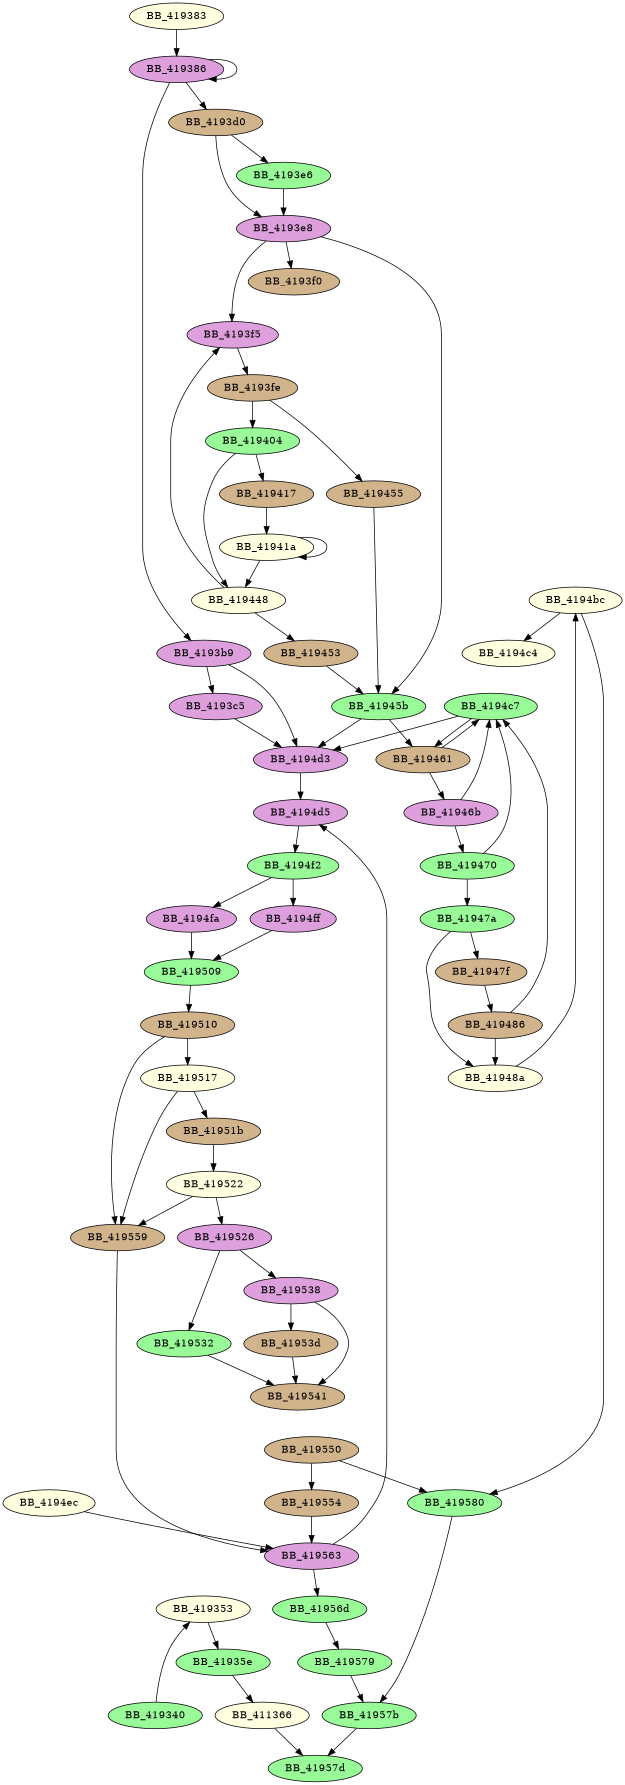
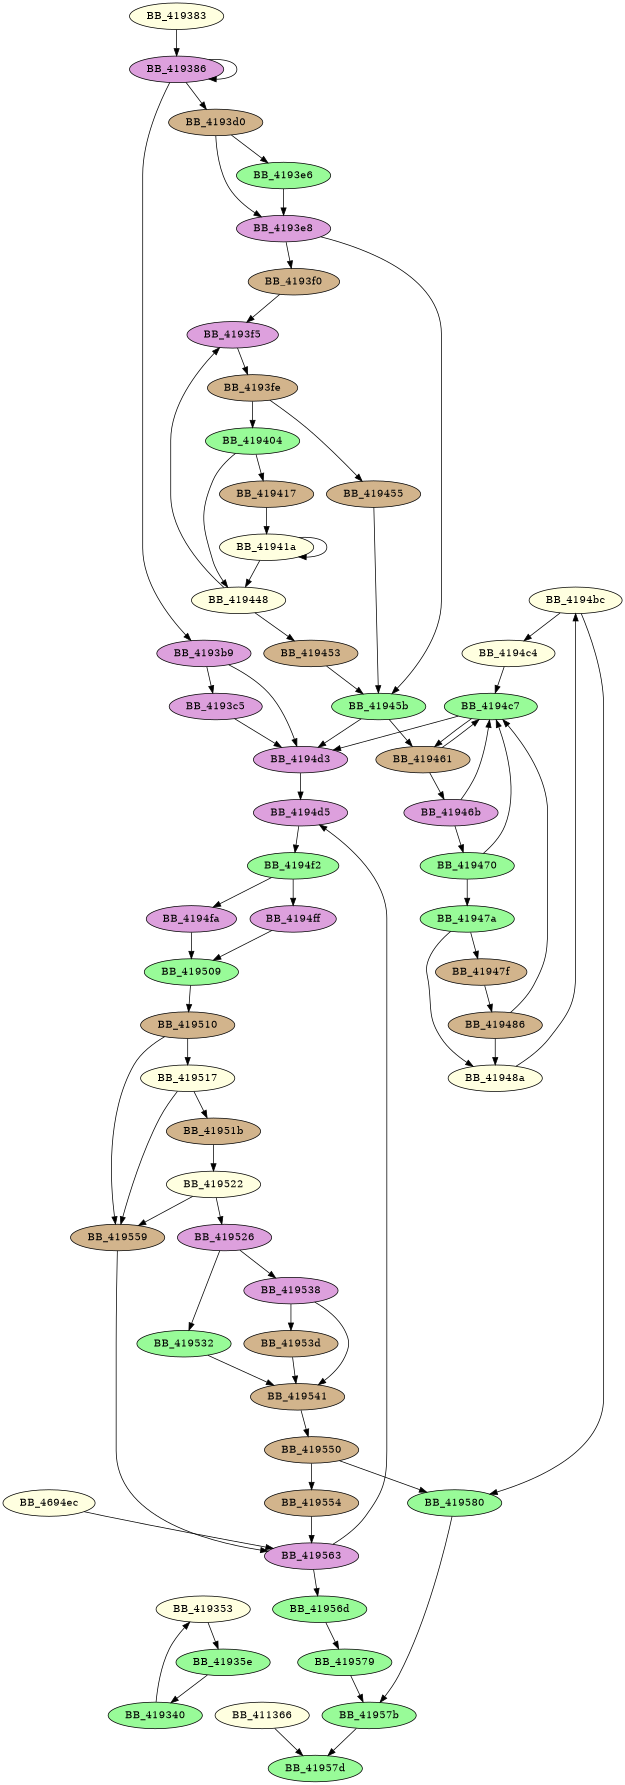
(239, 273) -> (266, 306)
none -> (501, 676)
none -> (304, 1420)
(49, 1503) -> (49, 1503)
(240, 1686) -> (192, 1687)
